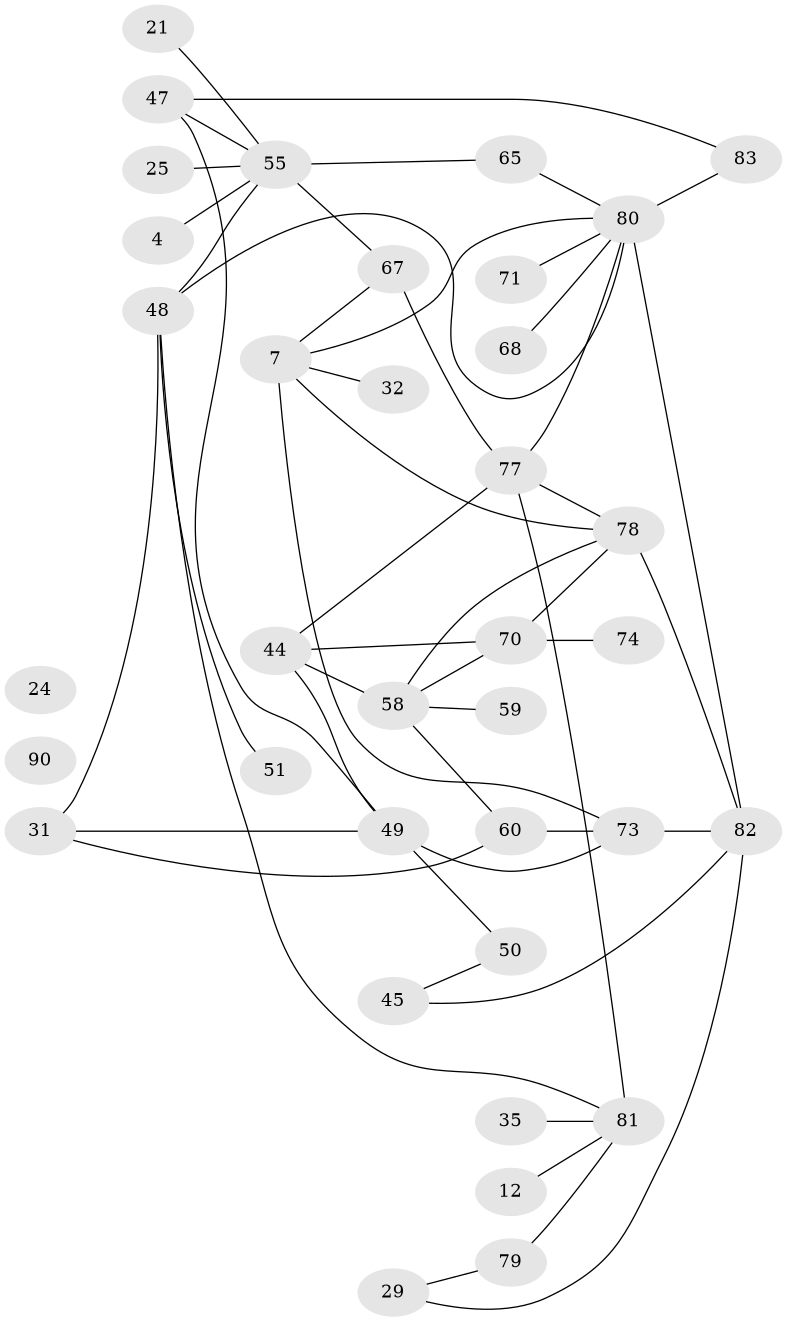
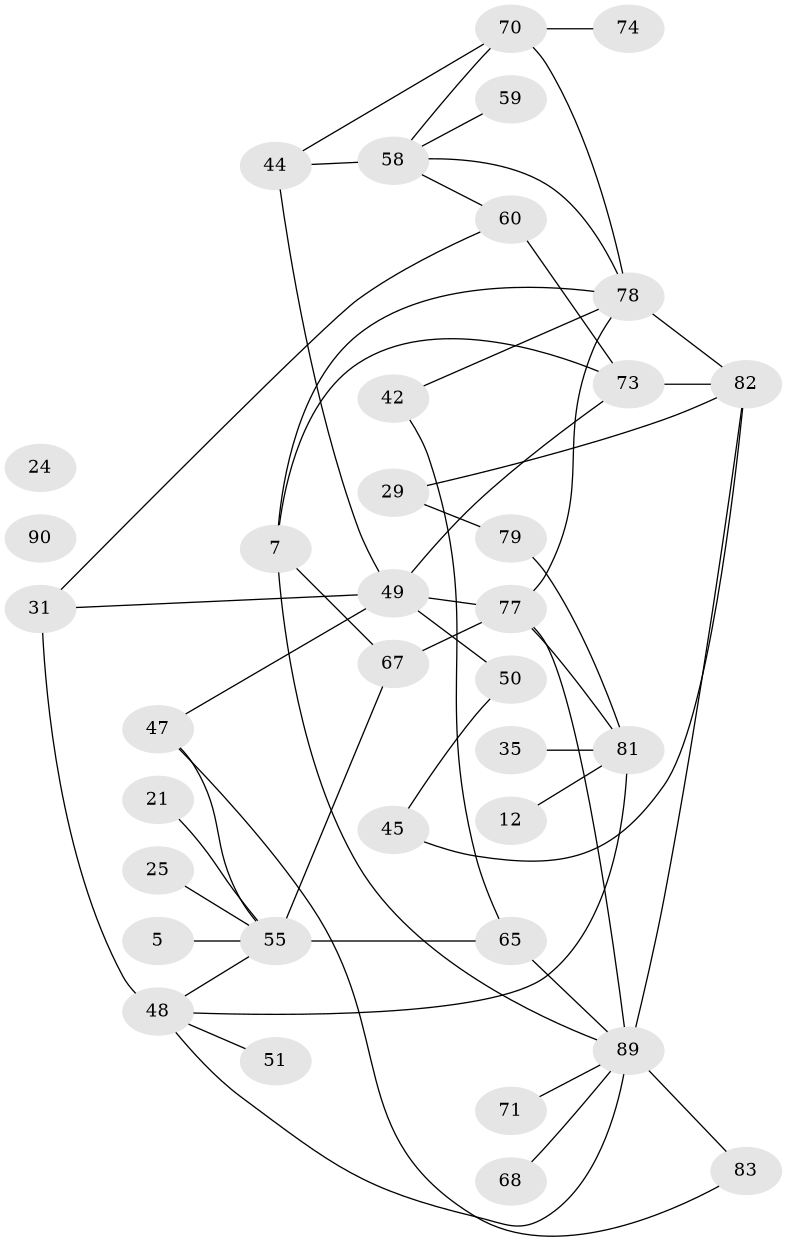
(629, 220) -> (629, 1051)
(158, 240) -> (158, 941)
(393, 389) -> none
none -> (393, 399)
(394, 561) -> (448, 601)
